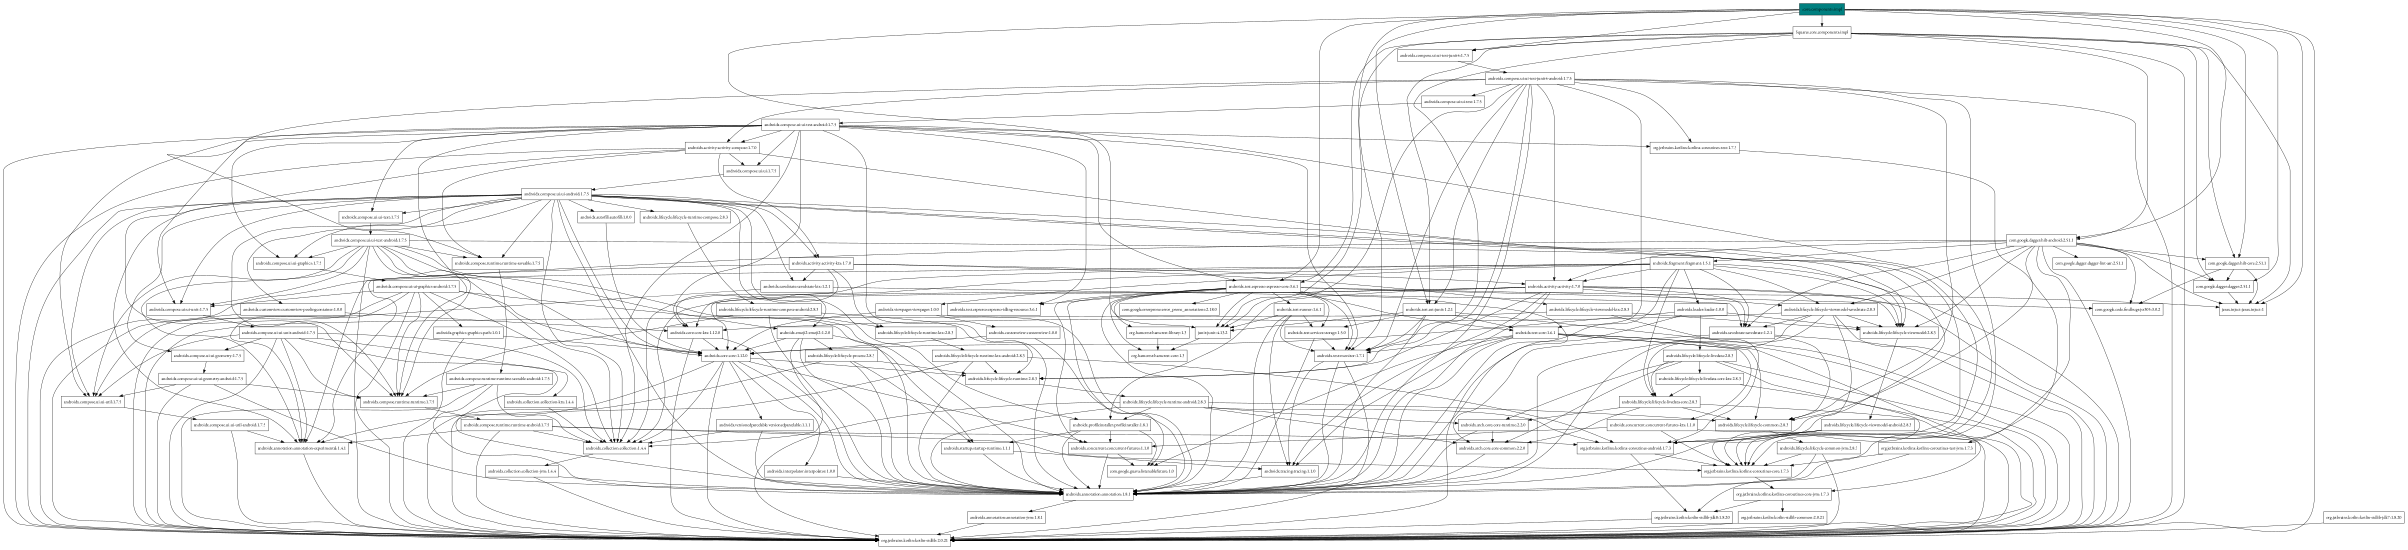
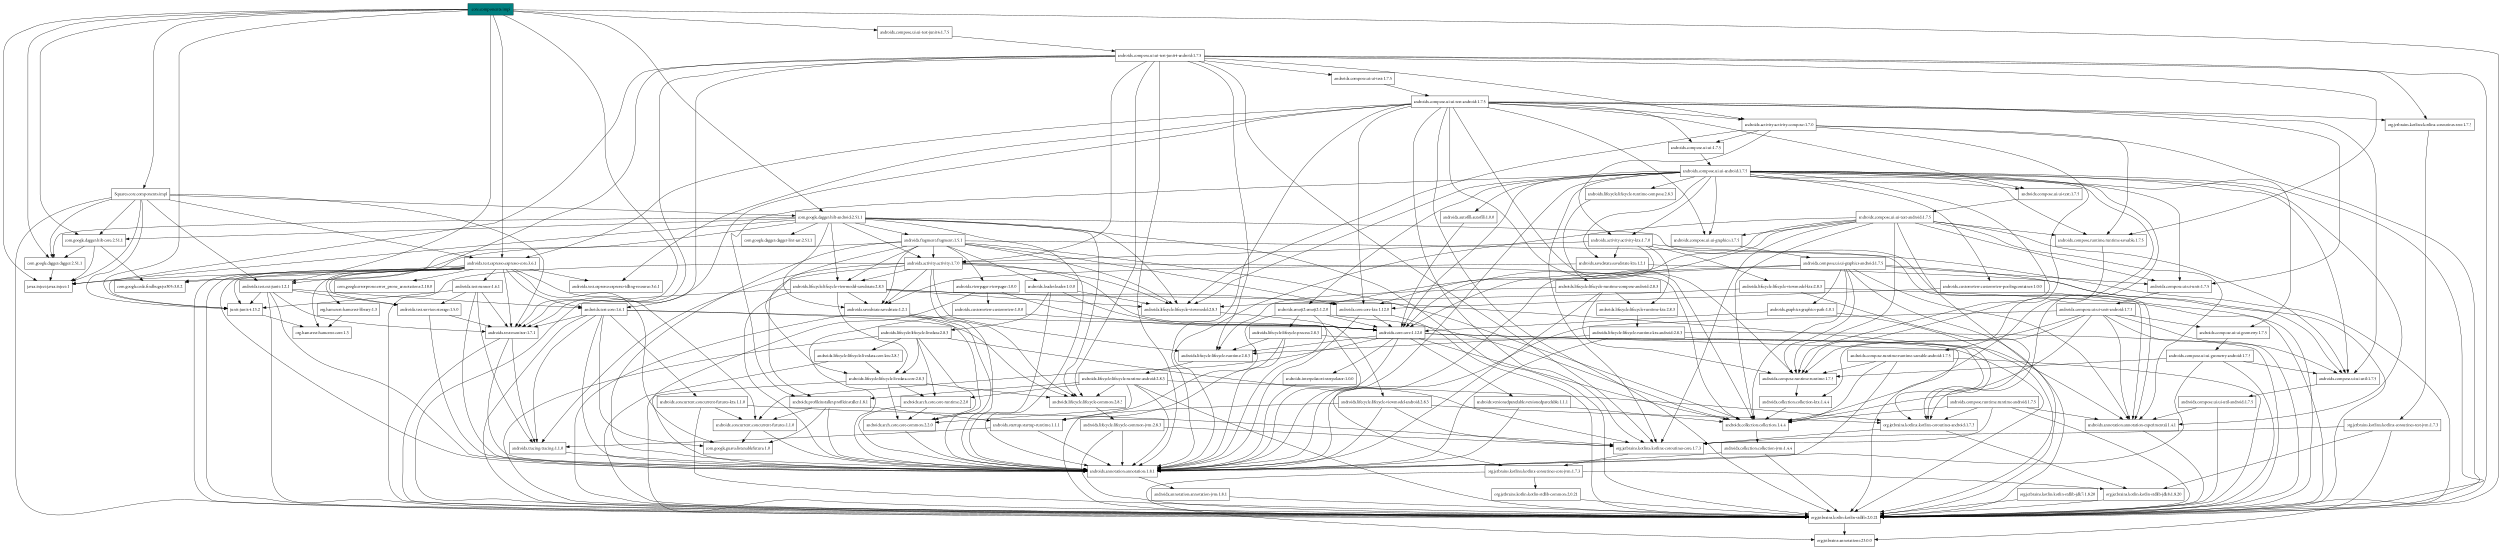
(1634, 39) -> none
(452, 413) -> (1797, 389)
none -> (1844, 541)
